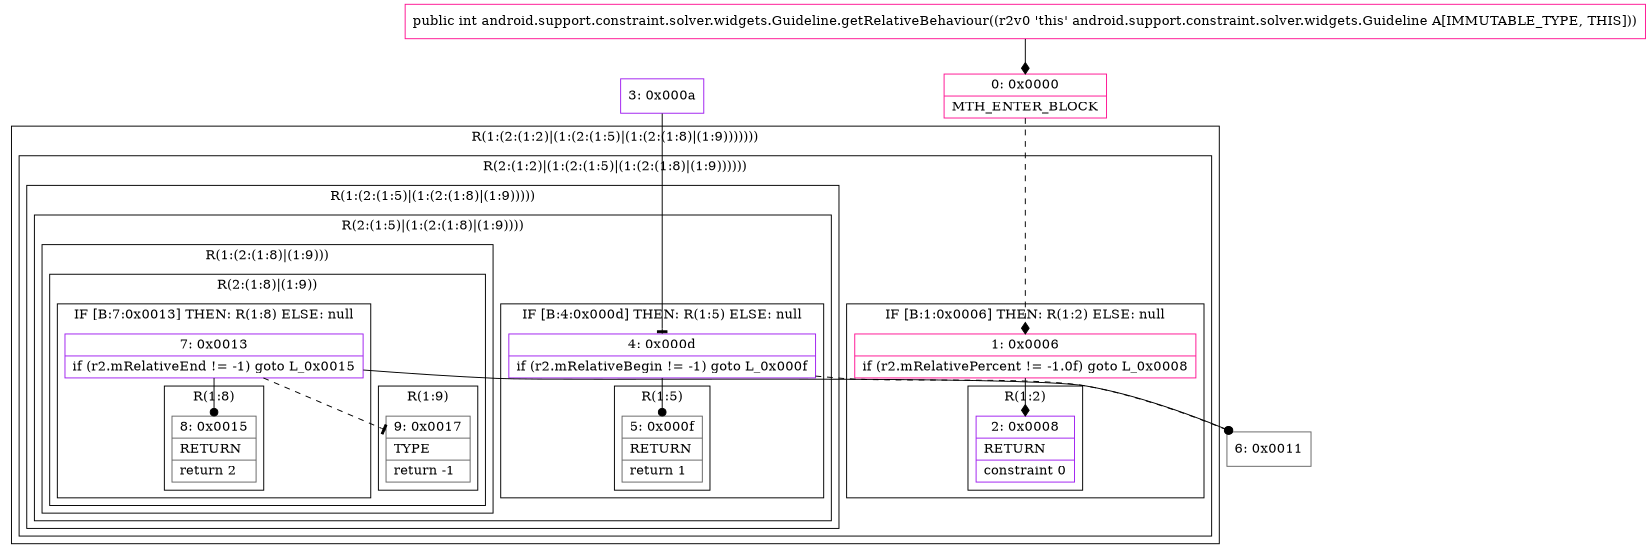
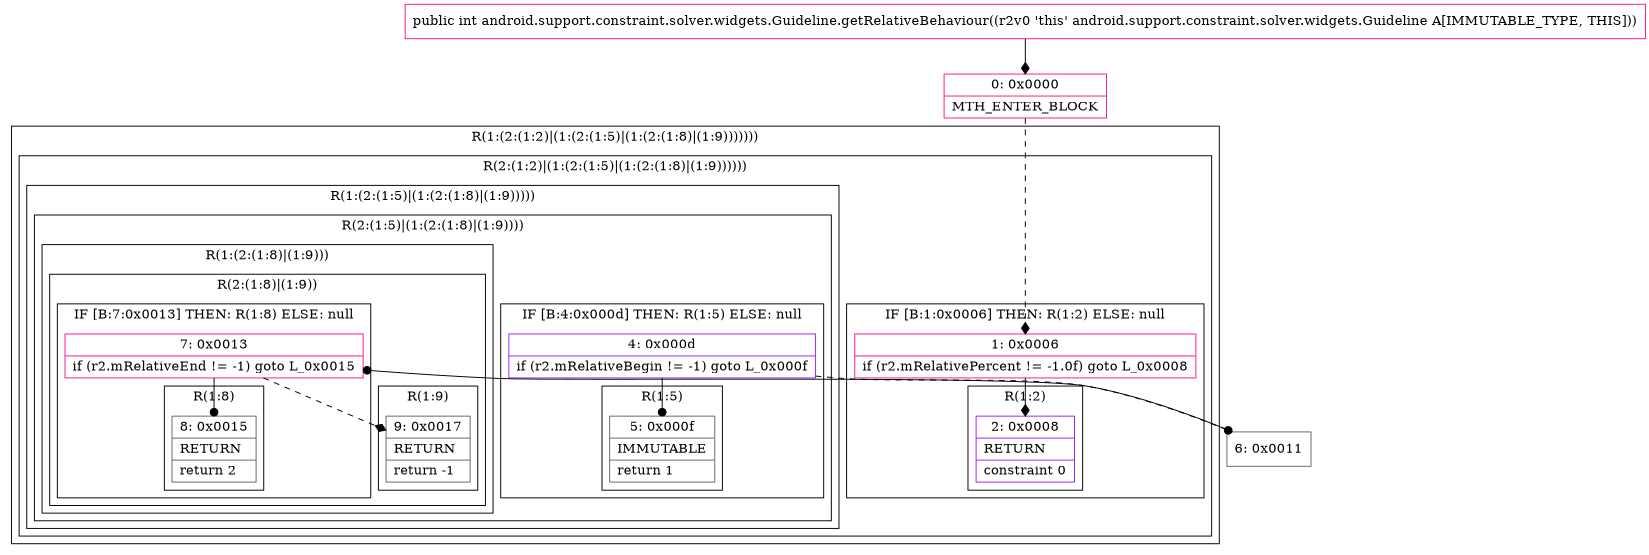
(662, 96) -> none
(214, 356) -> (214, 356)
(797, 379) -> (805, 379)
(322, 403) -> (319, 402)
(412, 449) -> (425, 449)
(661, 449) -> (662, 449)
